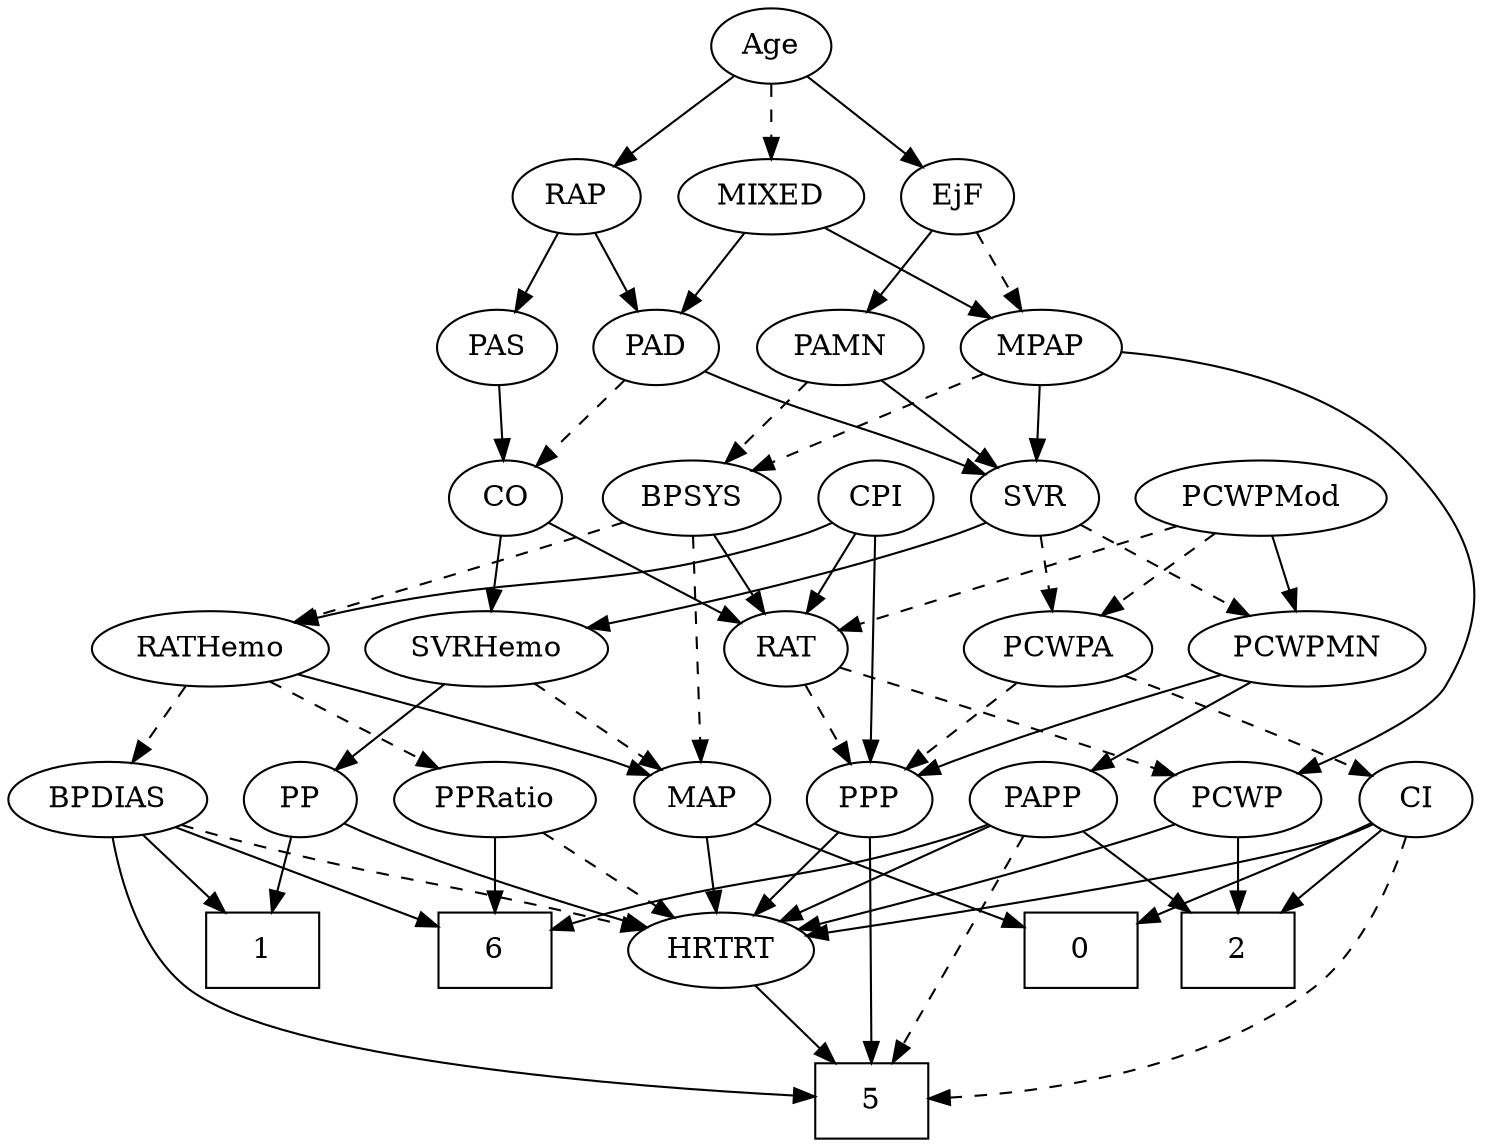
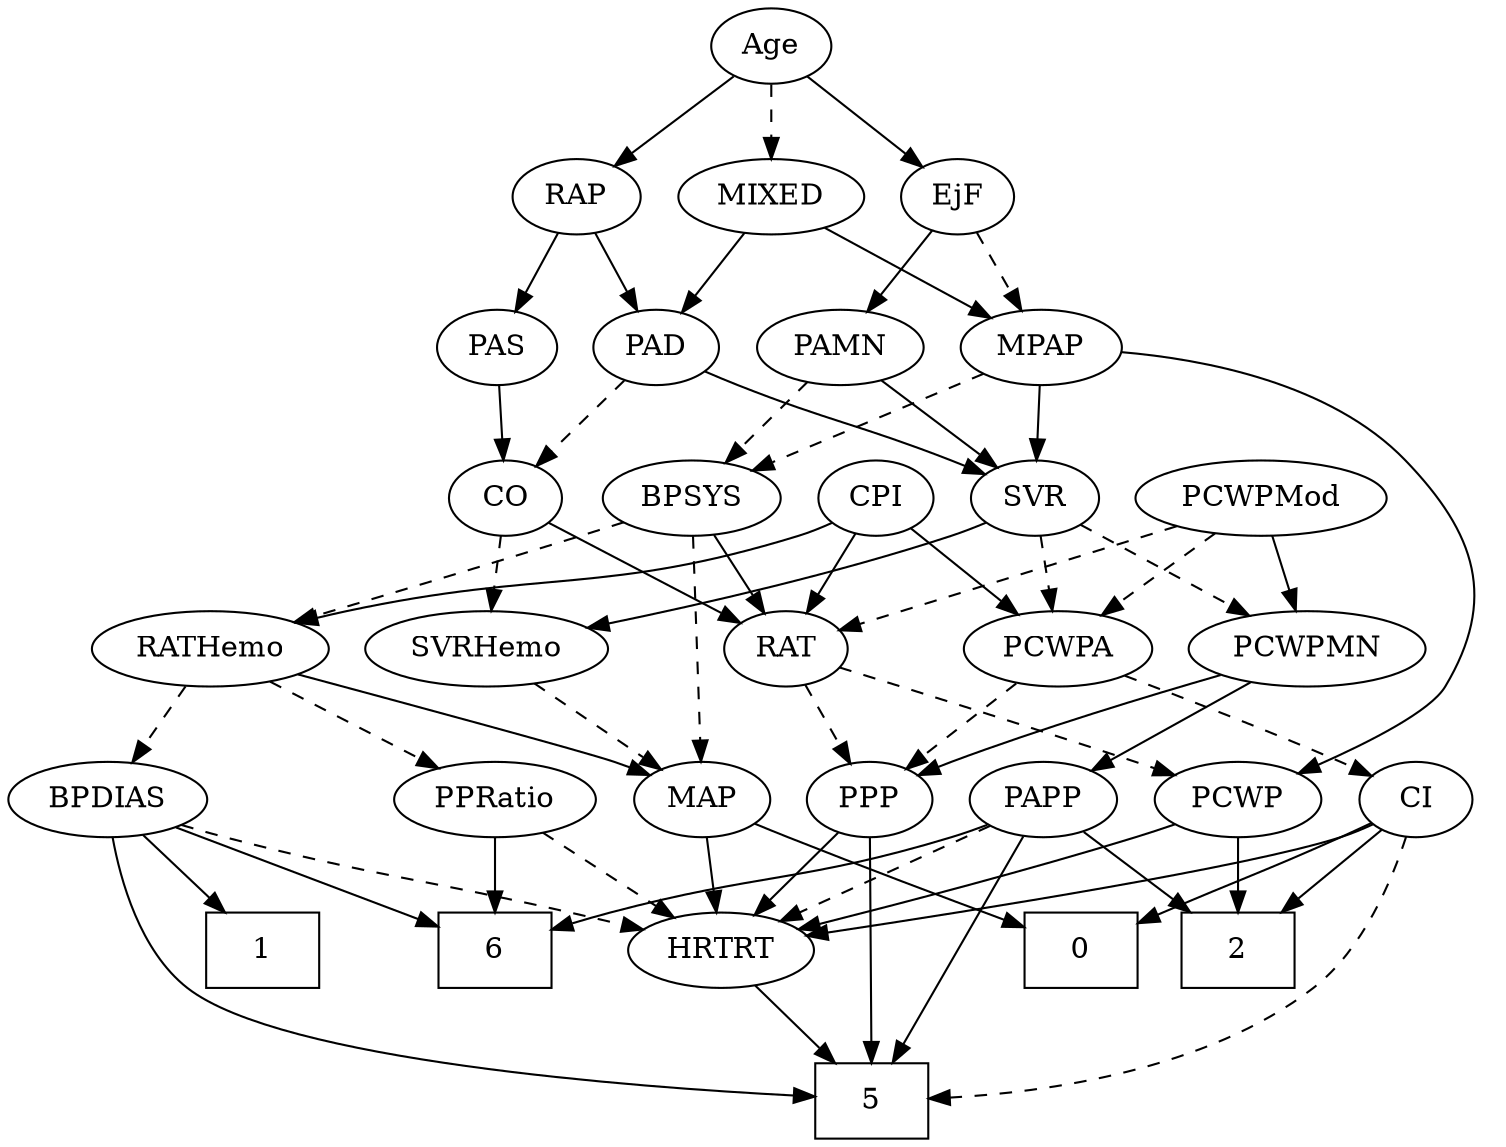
(497, 563) -> (497, 563)
(873, 638) -> (956, 565)
(300, 800) -> none
(900, 867) -> (900, 867)
(963, 940) -> (963, 940)
